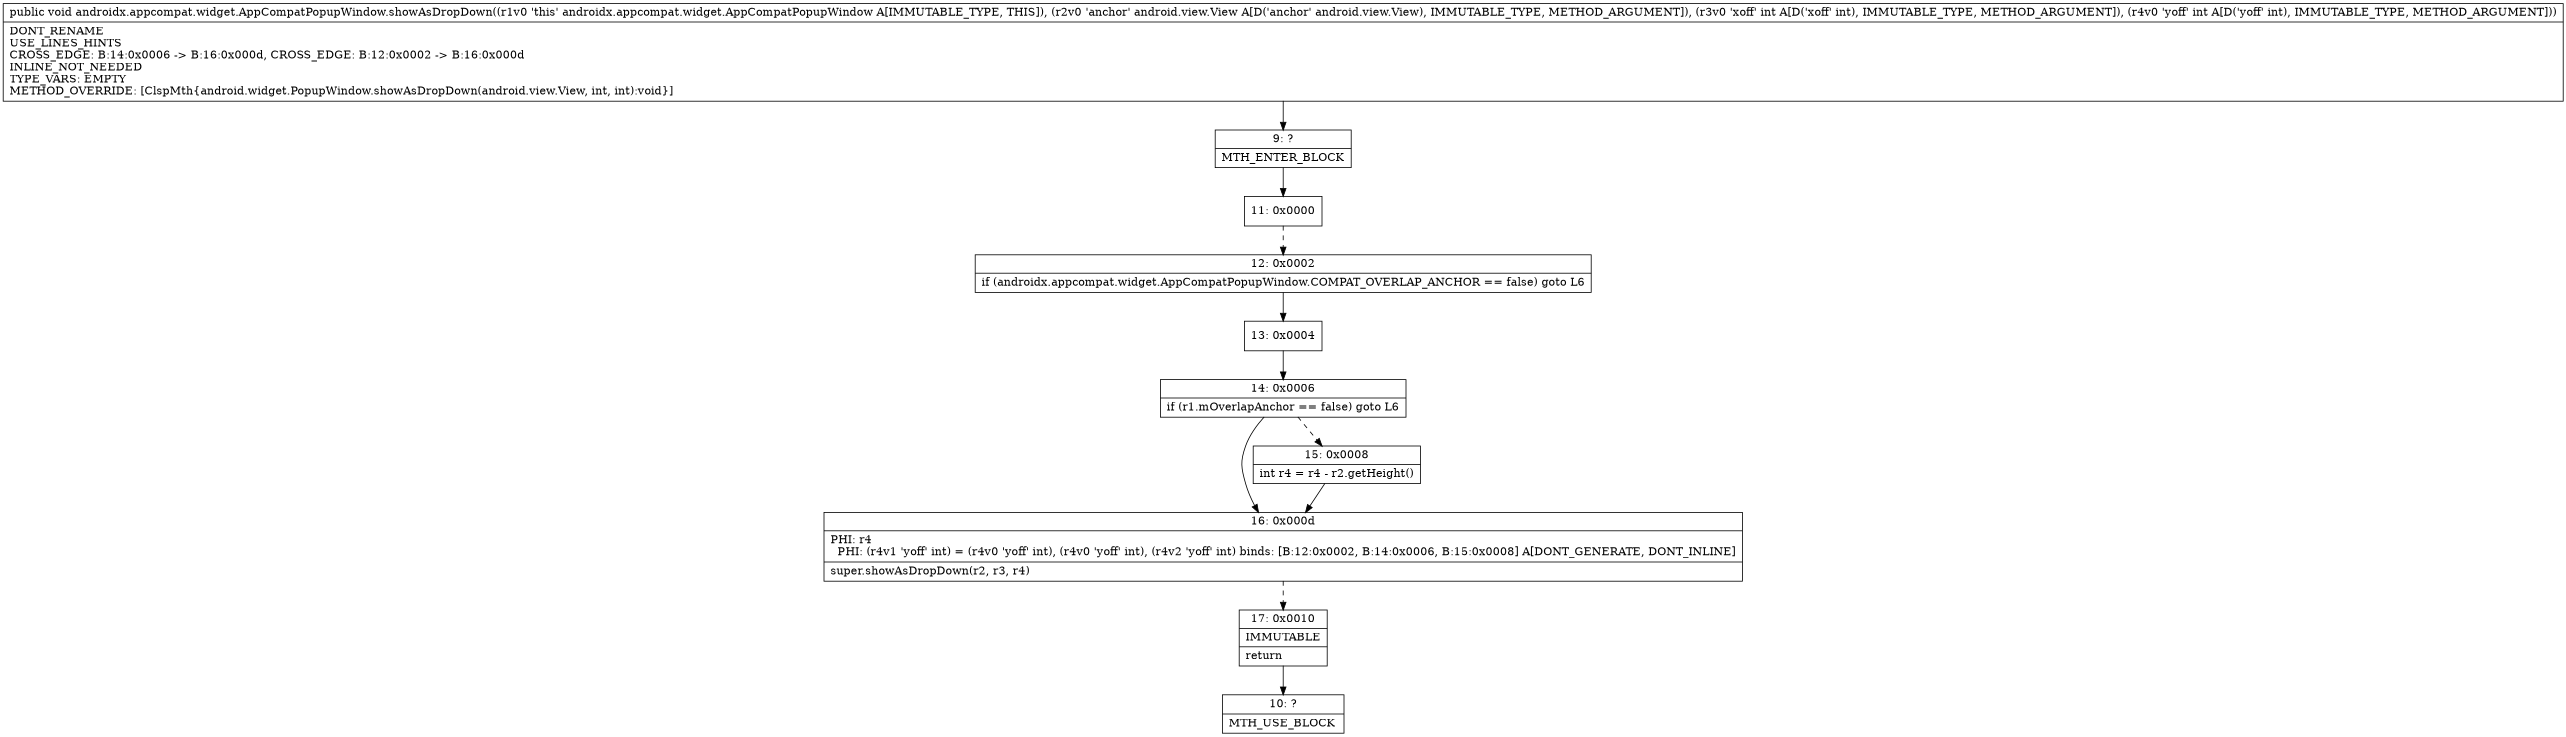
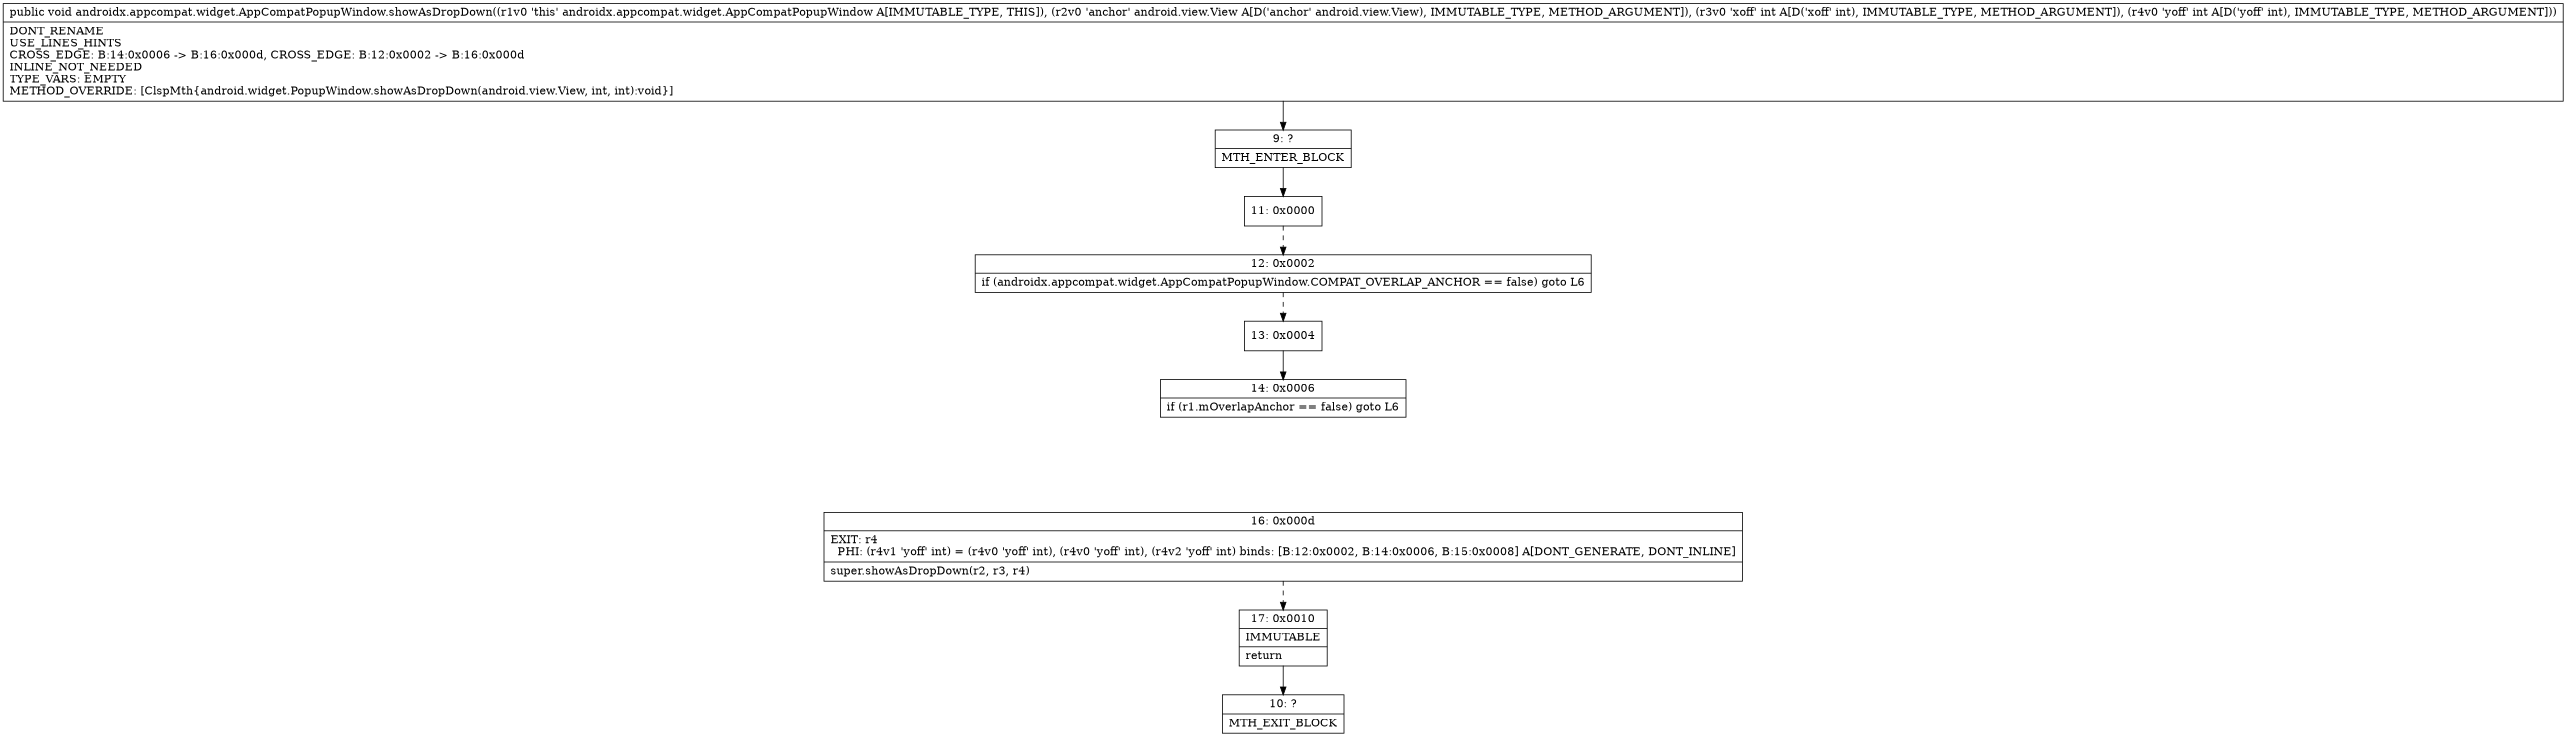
(1283, 303) -> (1283, 303)
(1242, 459) -> none
(1337, 465) -> none
(853, 540) -> (856, 540)
(1282, 723) -> (1283, 723)
